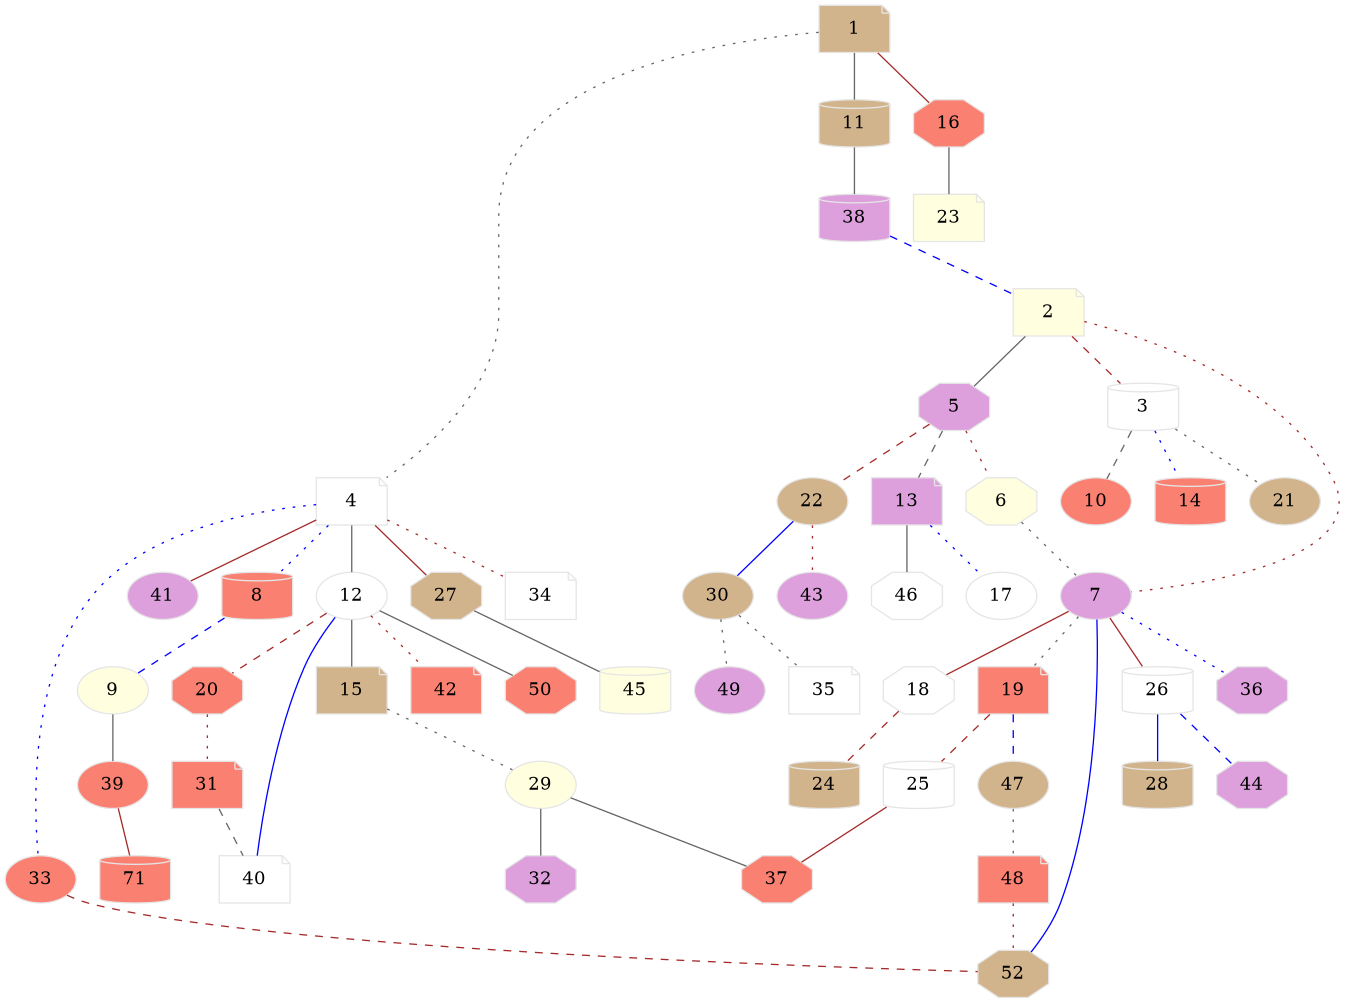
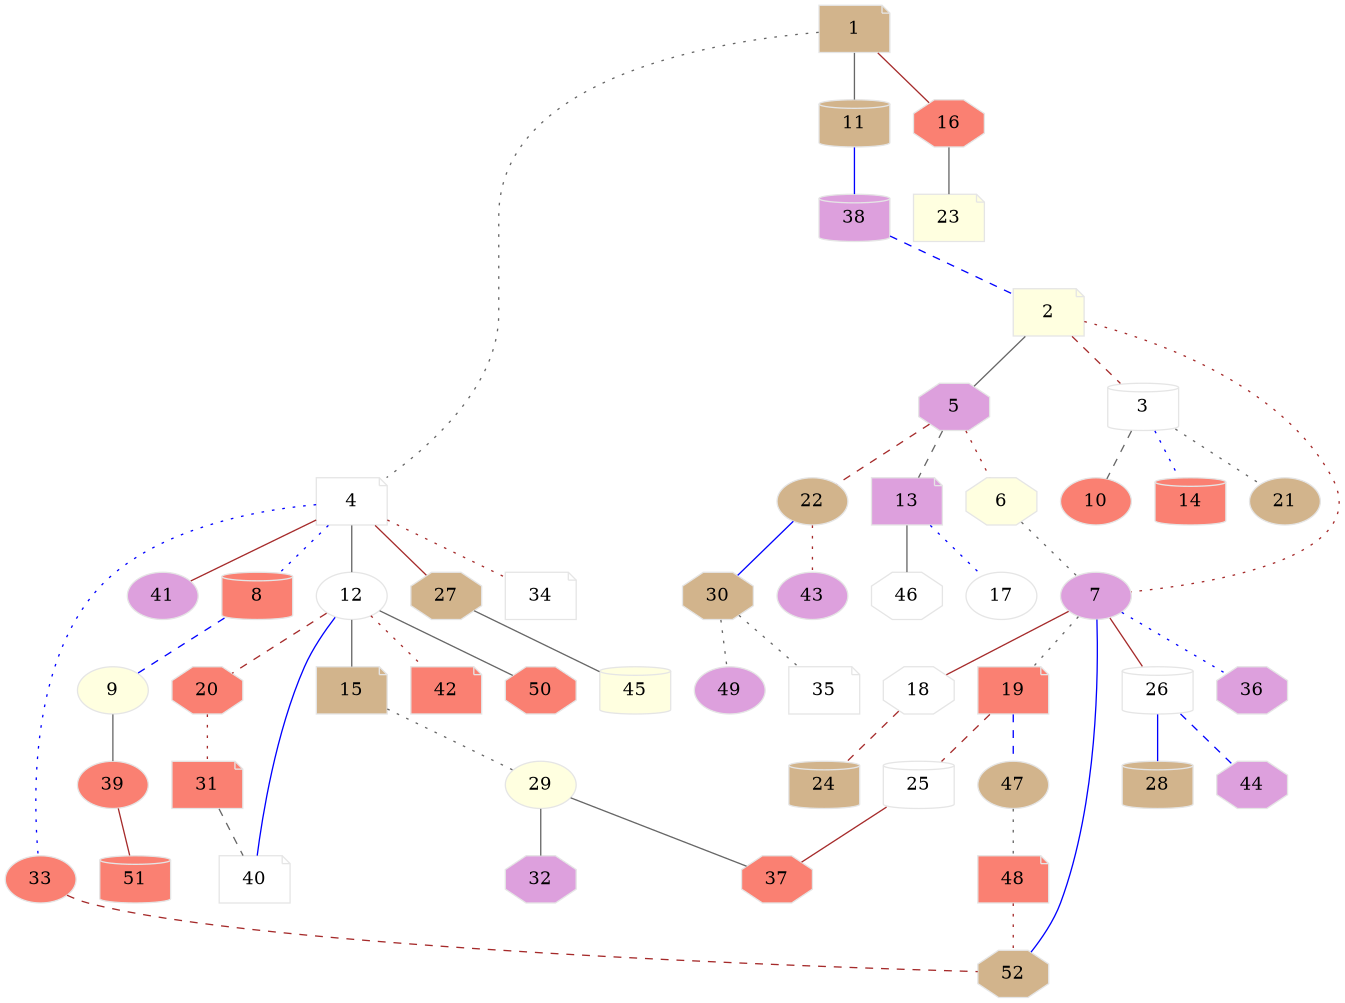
(854, 171) -> (854, 171)
(718, 596) -> (718, 596)
(135, 879) -> (135, 879)
